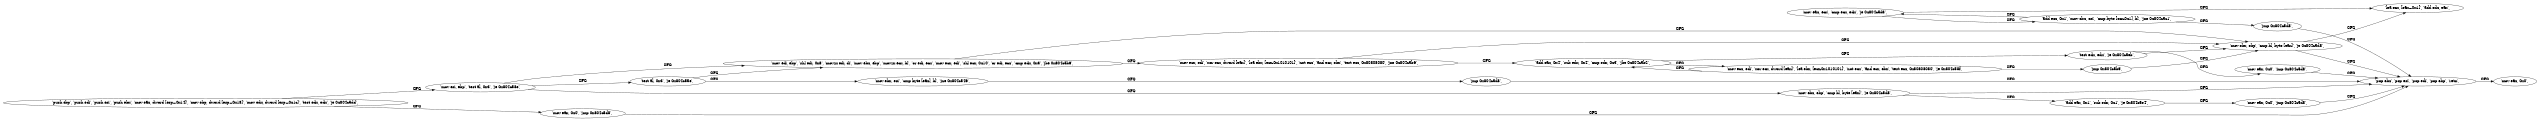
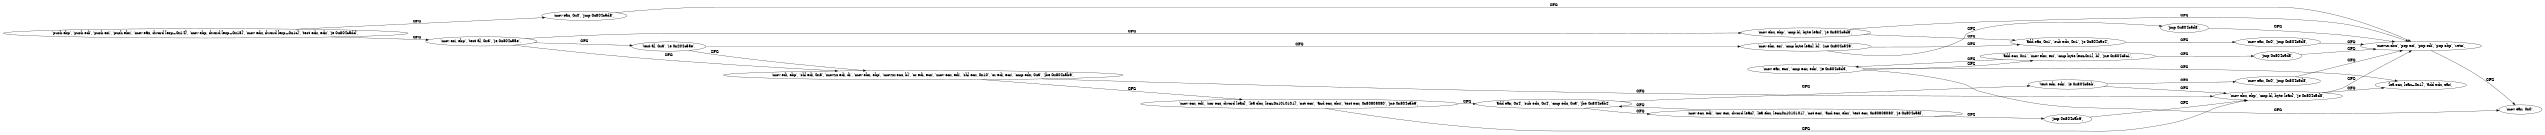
none -> (1937, 47)
(668, 81) -> (669, 47)
(2418, 81) -> (2421, 46)
(480, 87) -> (481, 41)
none -> (2178, 111)
